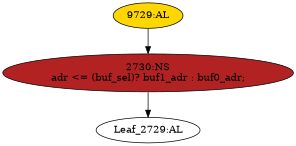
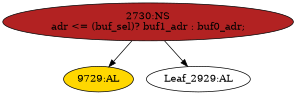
(148, 37) -> (123, 51)
(148, 130) -> (198, 79)
